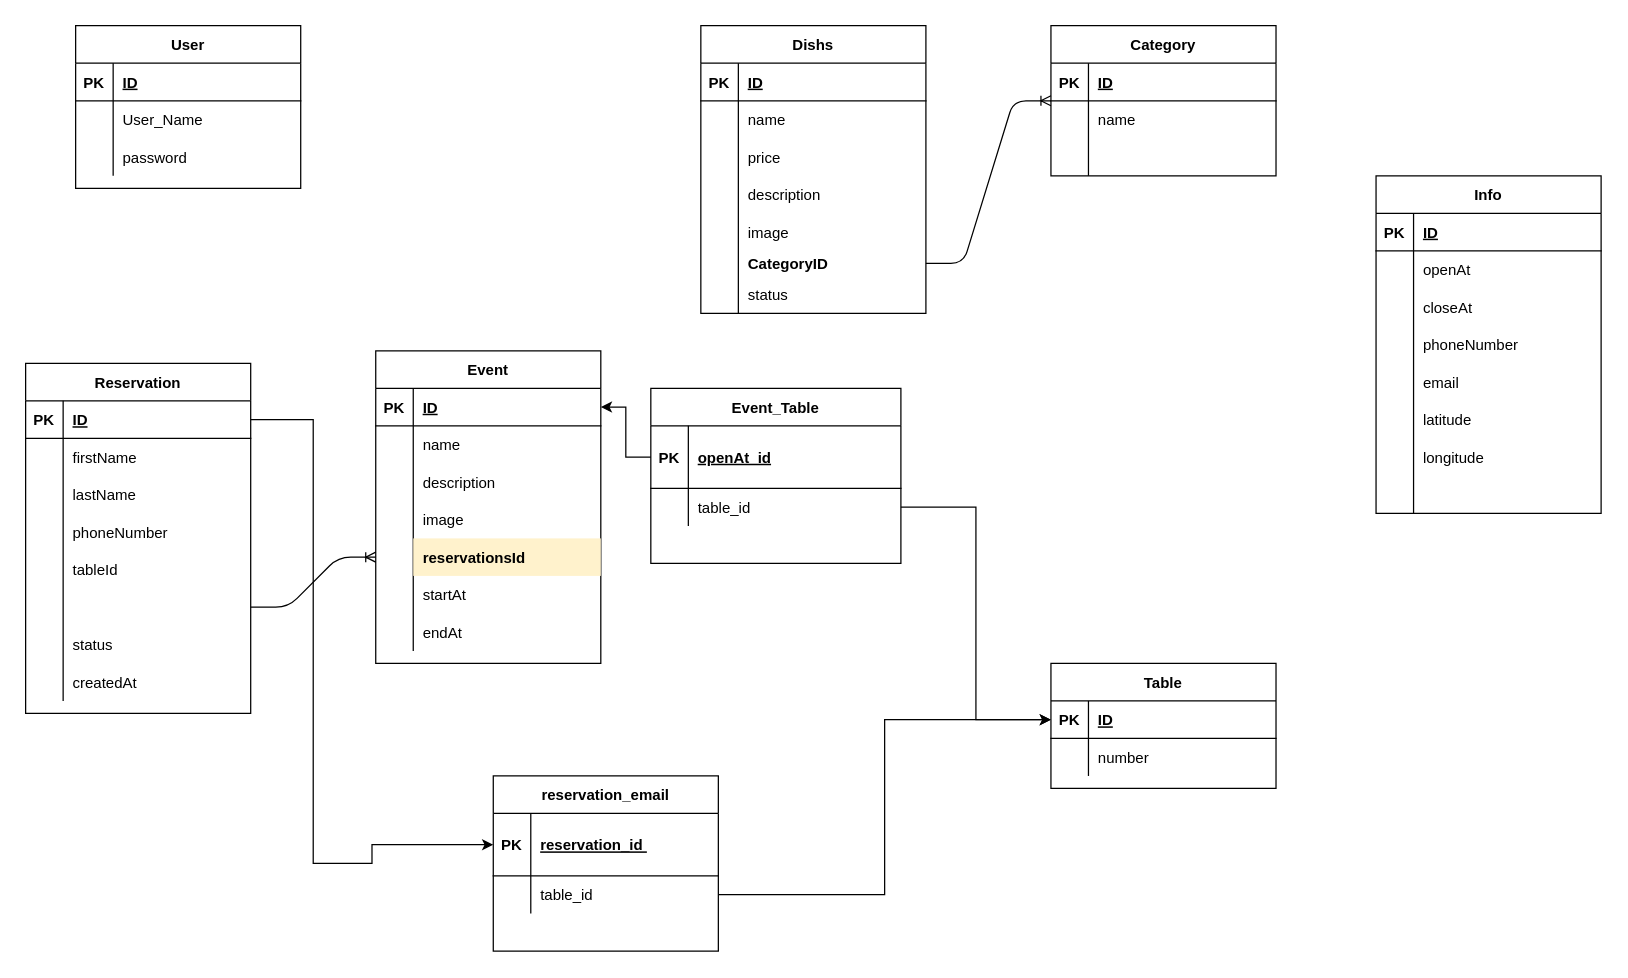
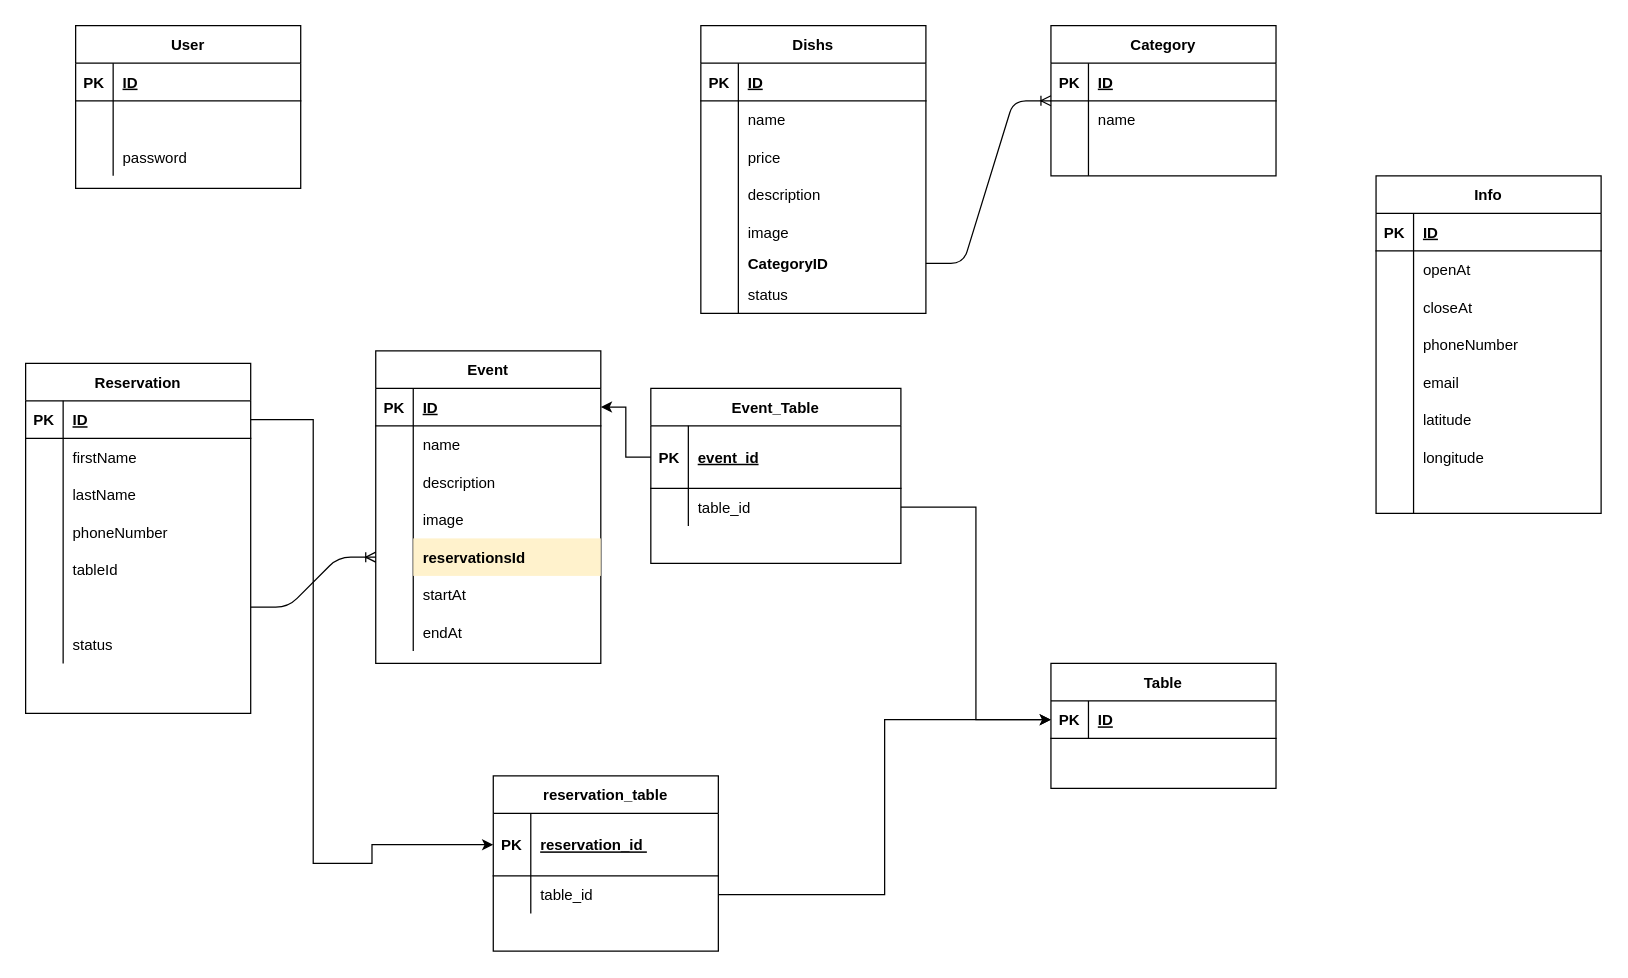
(207, 119) -> none
(733, 458) -> (729, 458)
(157, 682) -> none
(1182, 757) -> none
(605, 795) -> (605, 795)
